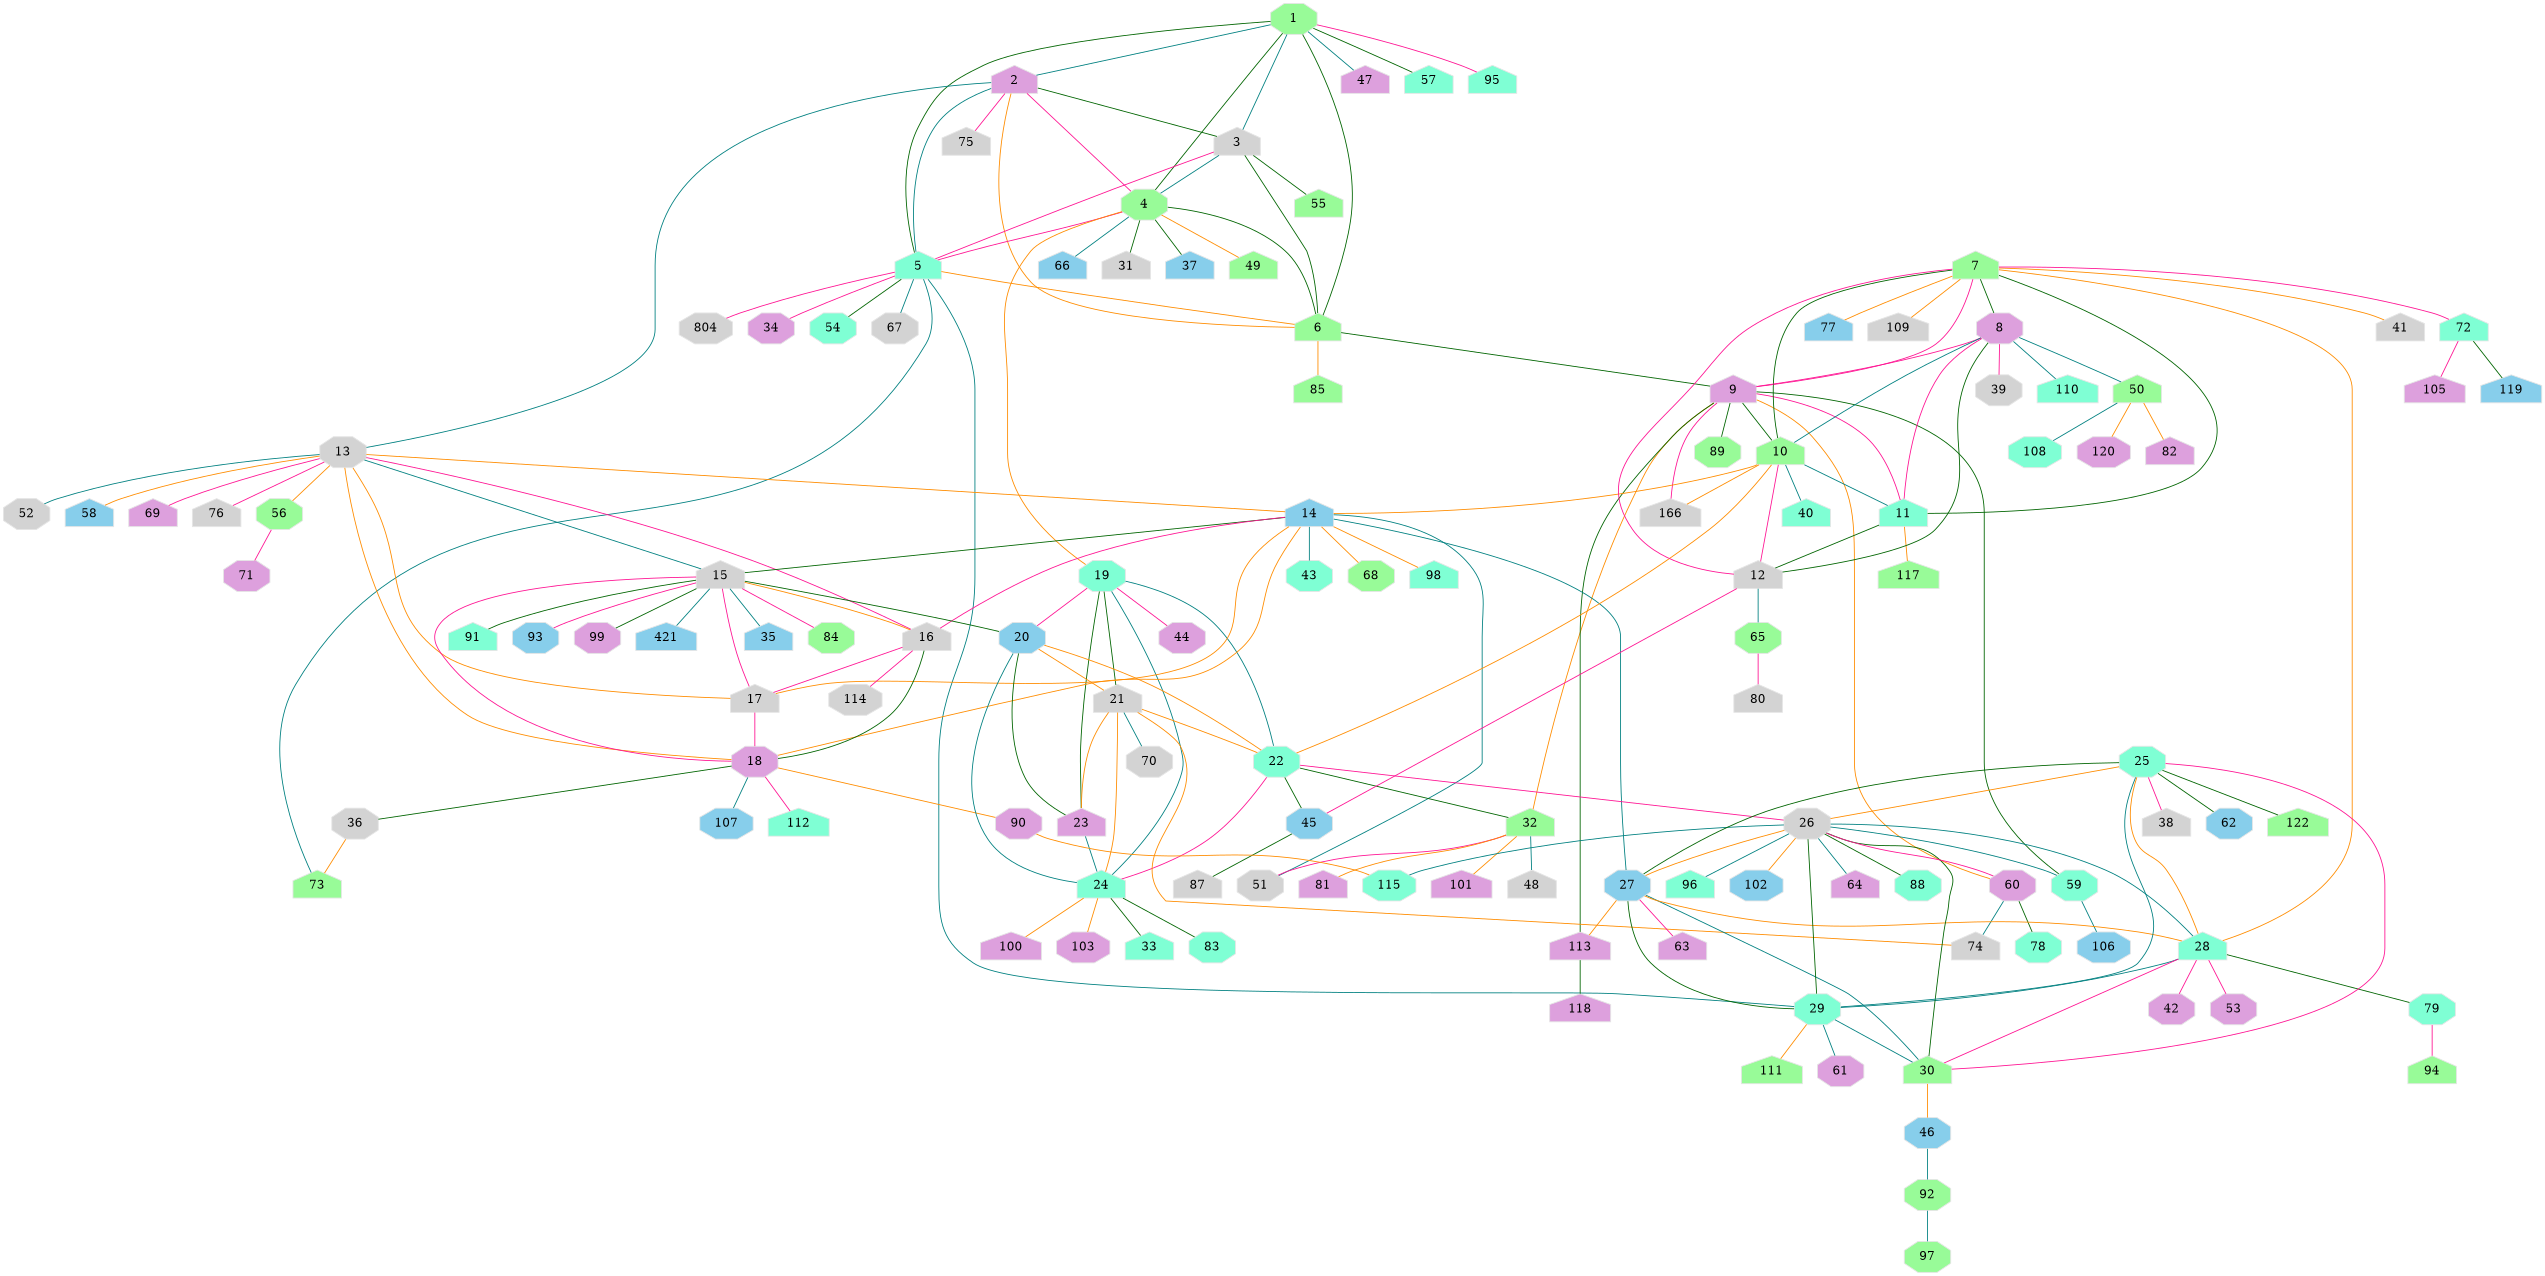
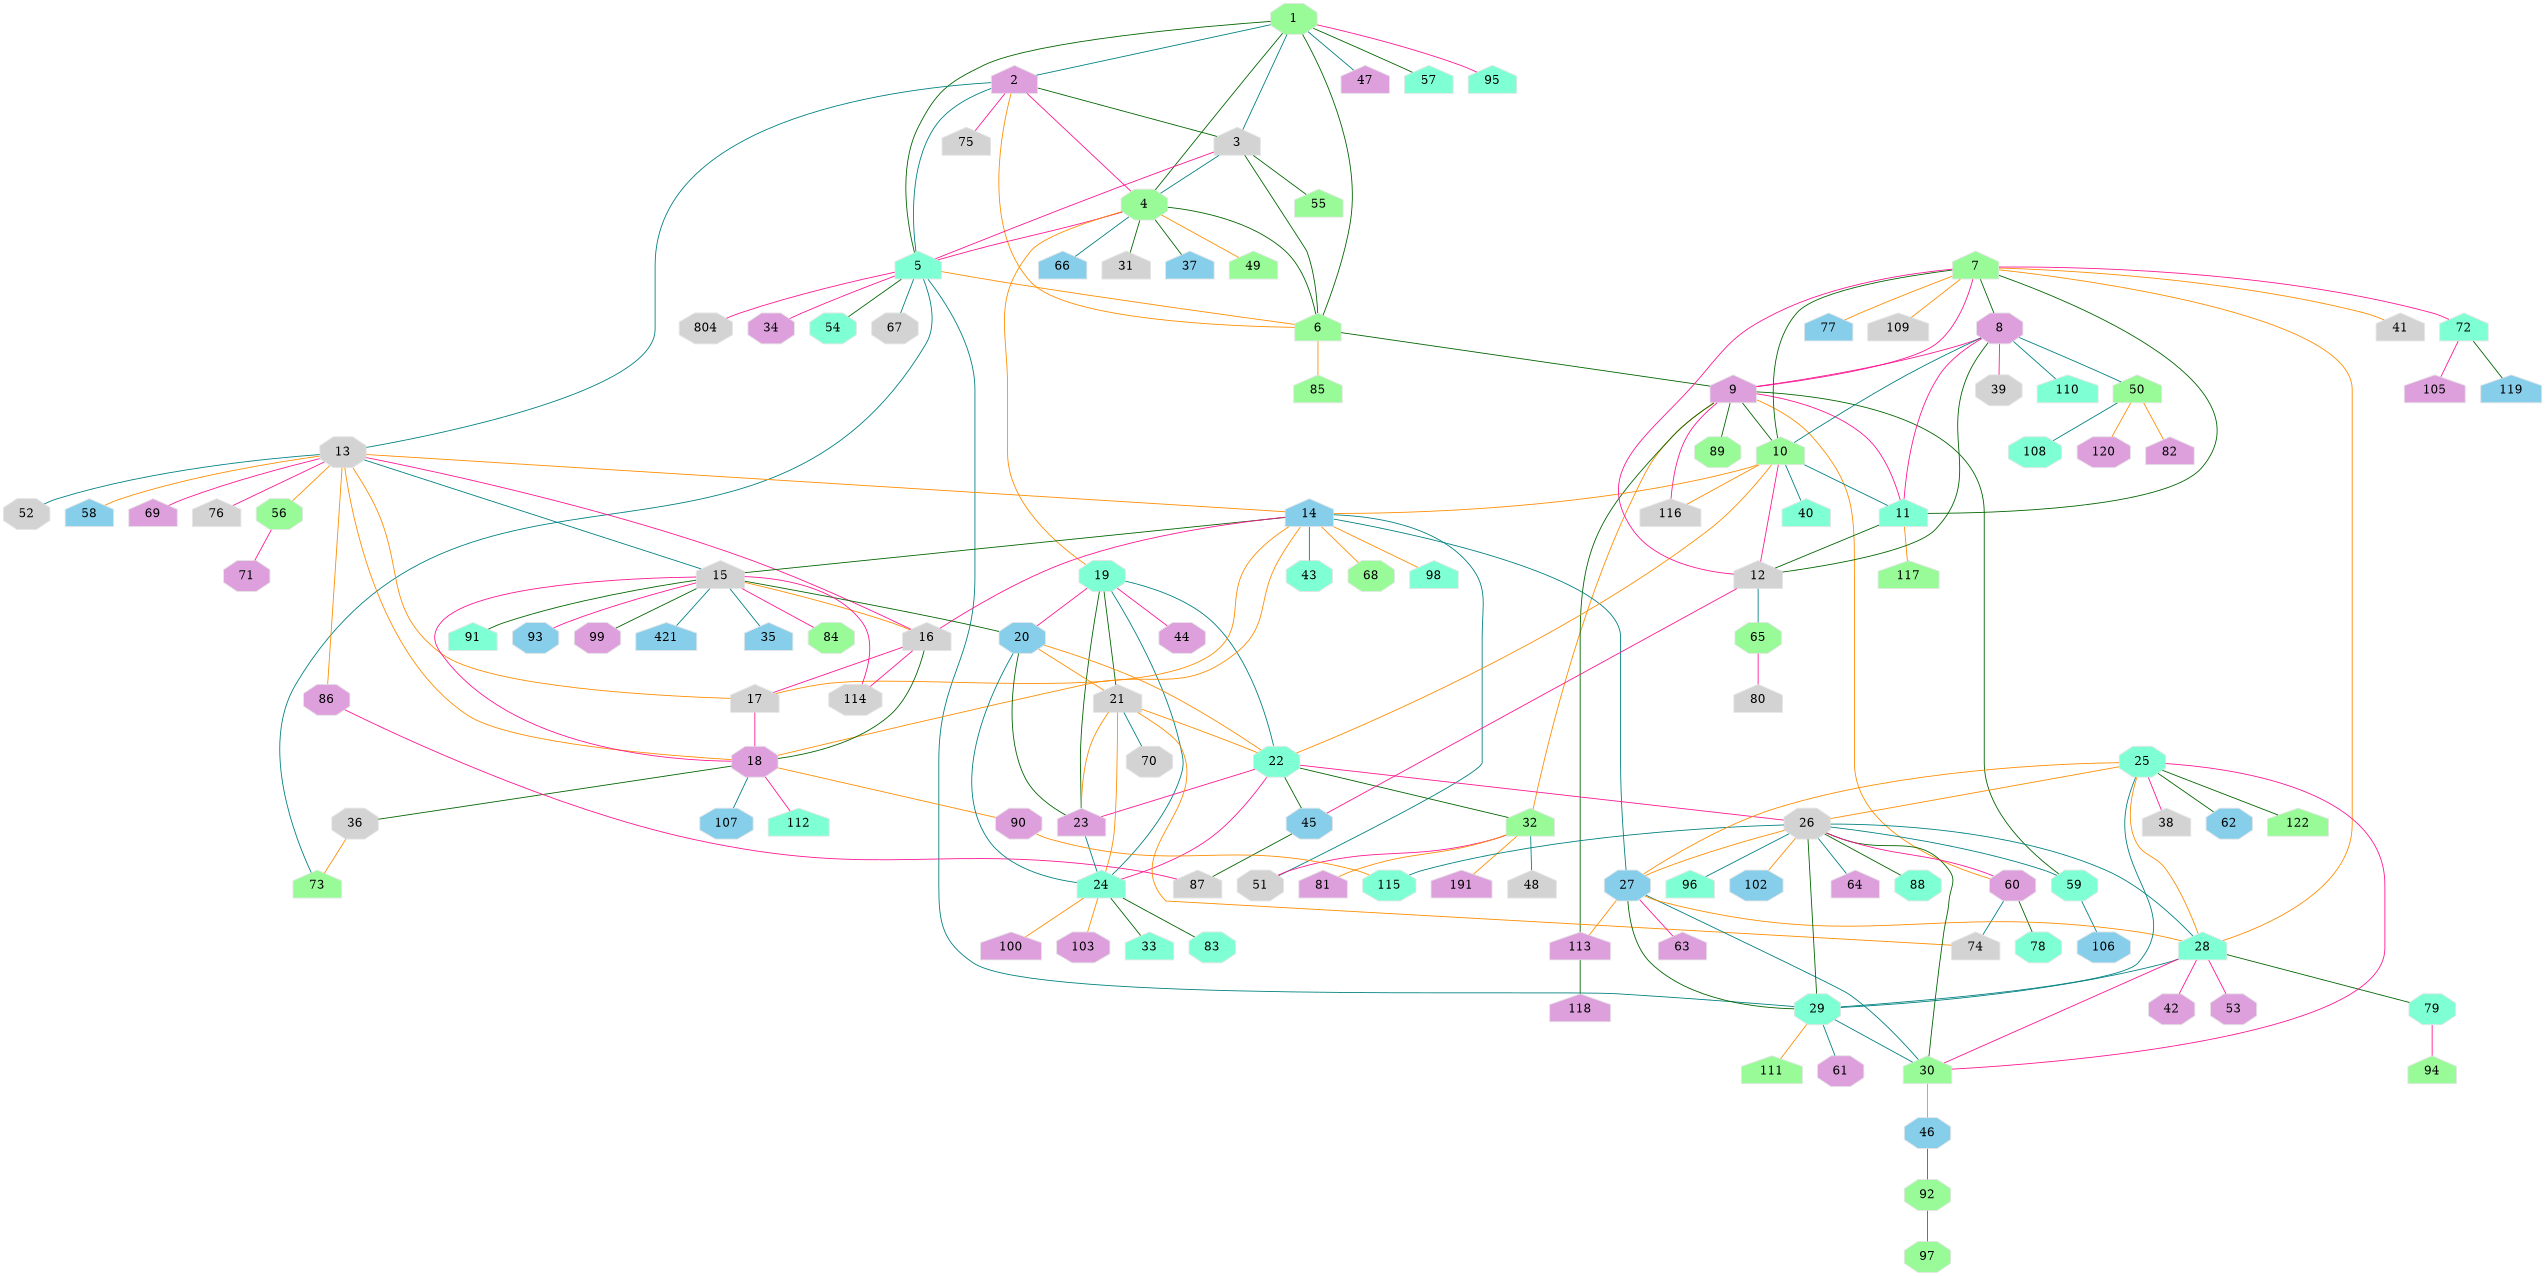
(1670, 514) -> (1670, 514)
(733, 638) -> (860, 620)
none -> (327, 700)
(1873, 785) -> (1873, 785)
none -> (1194, 788)
(1462, 886) -> (1462, 886)
